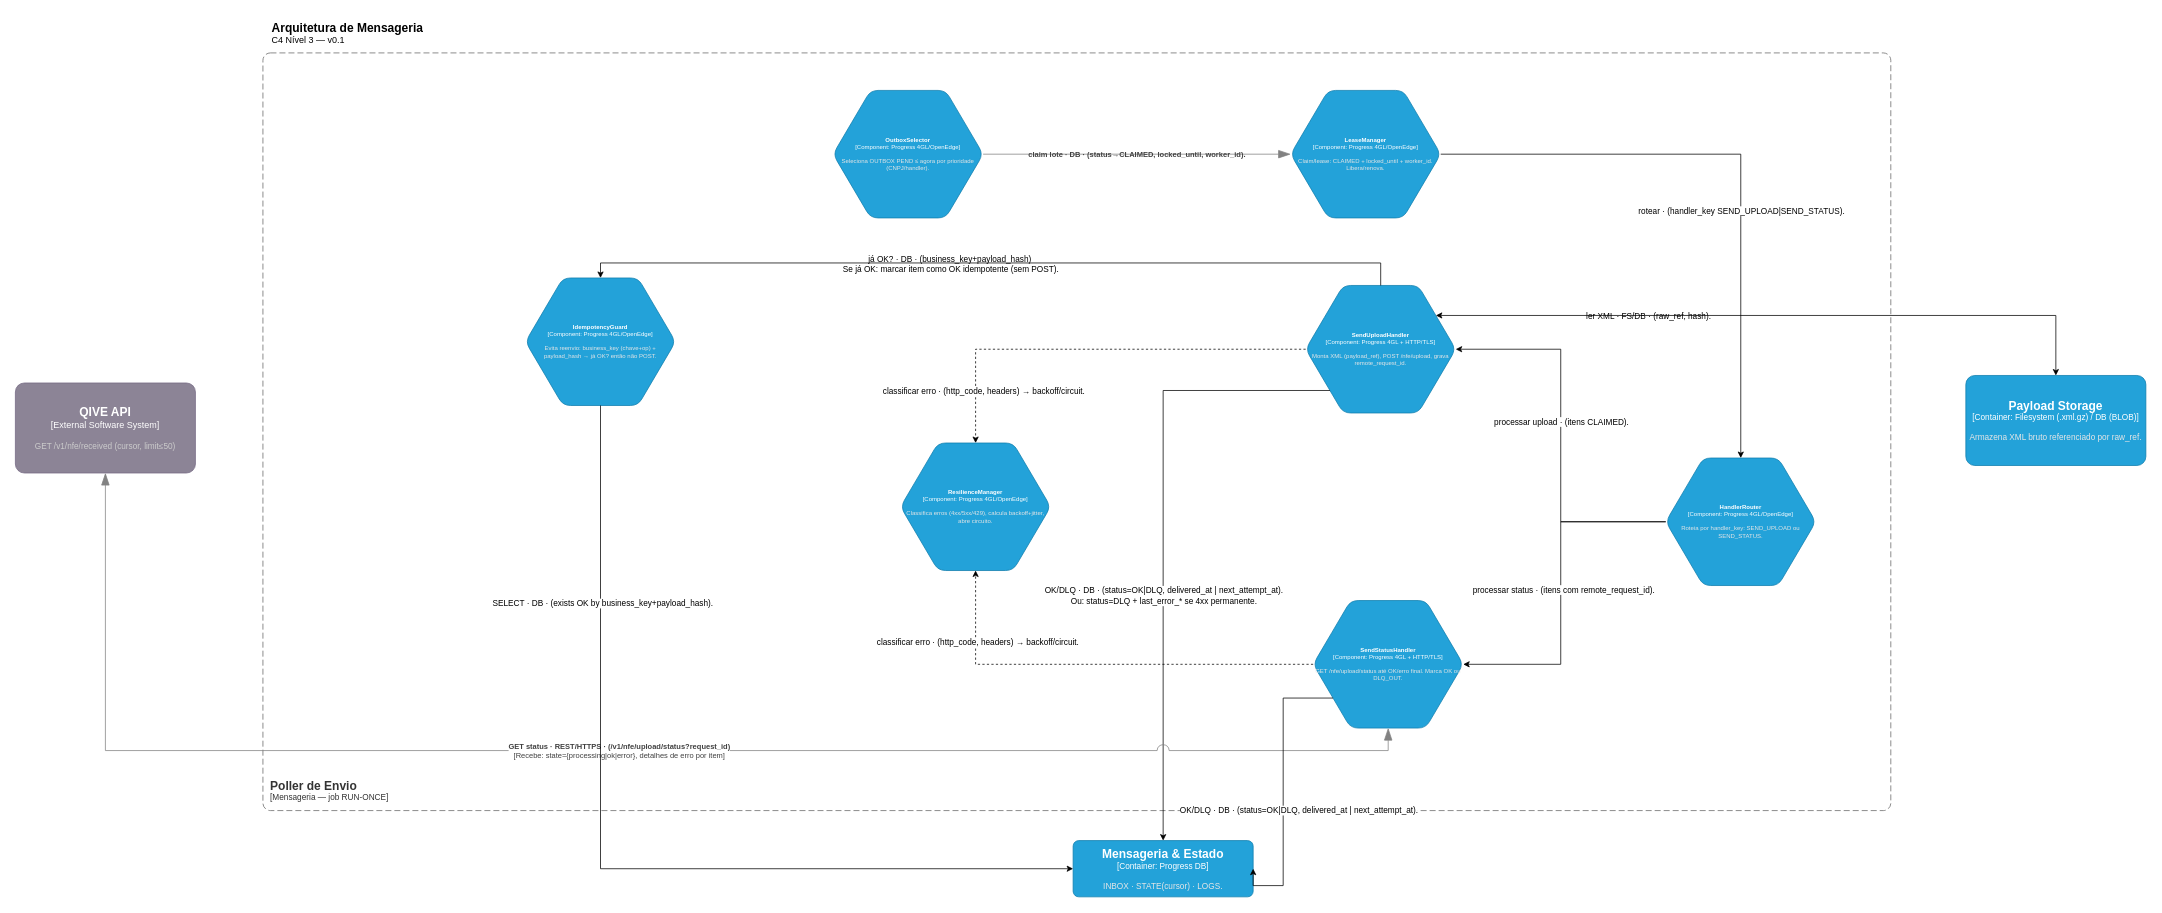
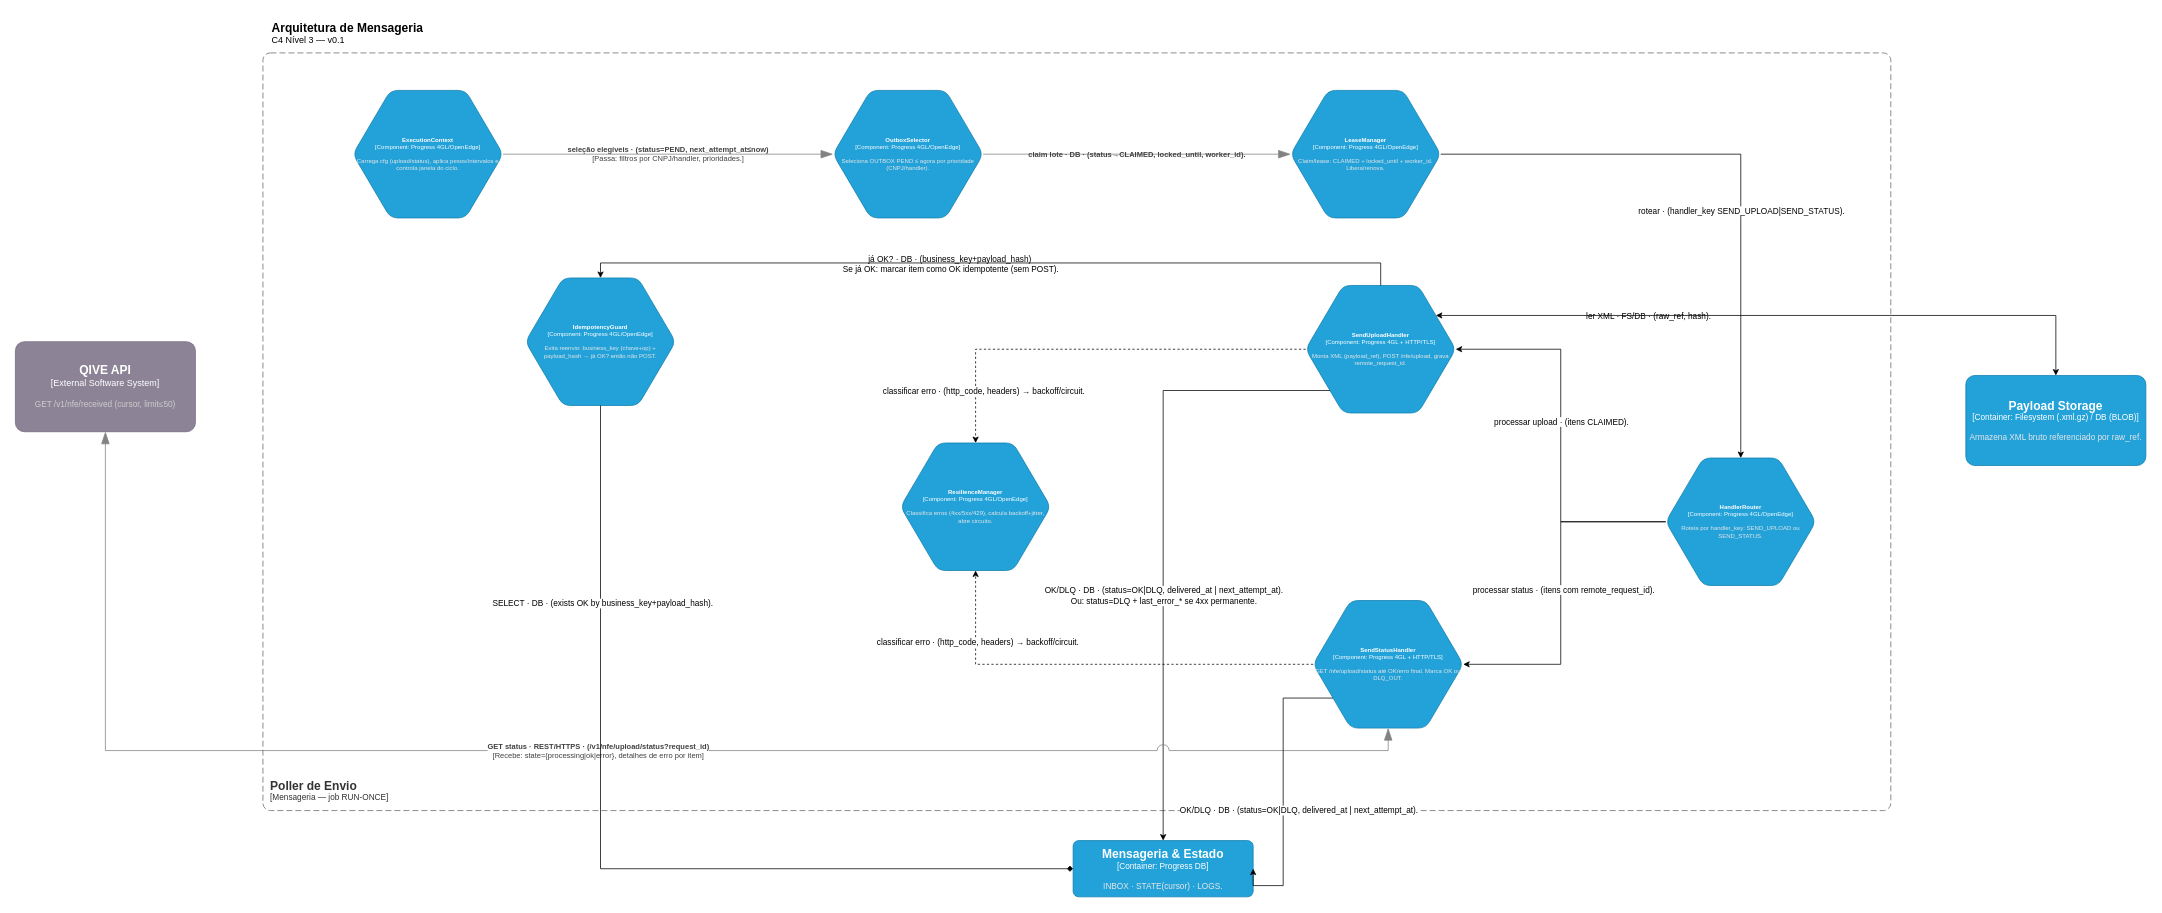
none -> (428, 154)
none -> (610, 154)
(105, 428) -> (105, 387)
(1066, 869) -> (1066, 869)
